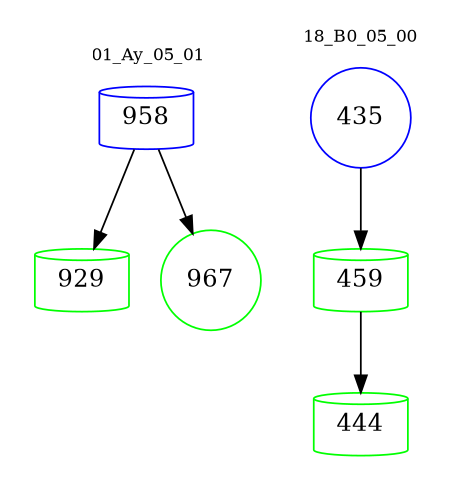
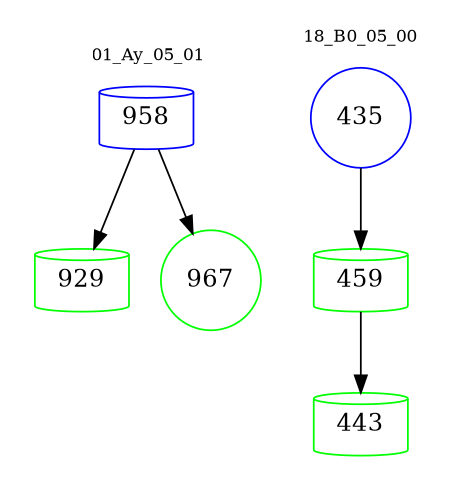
(361, 424) -> (361, 424)
